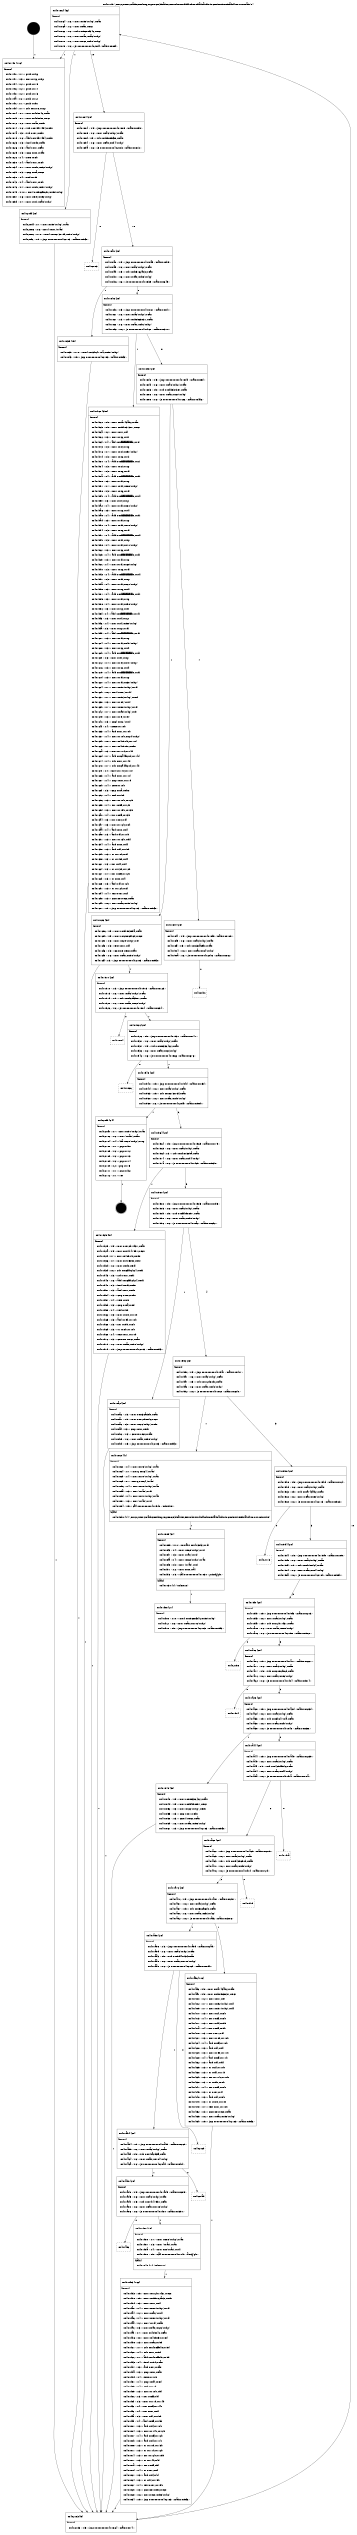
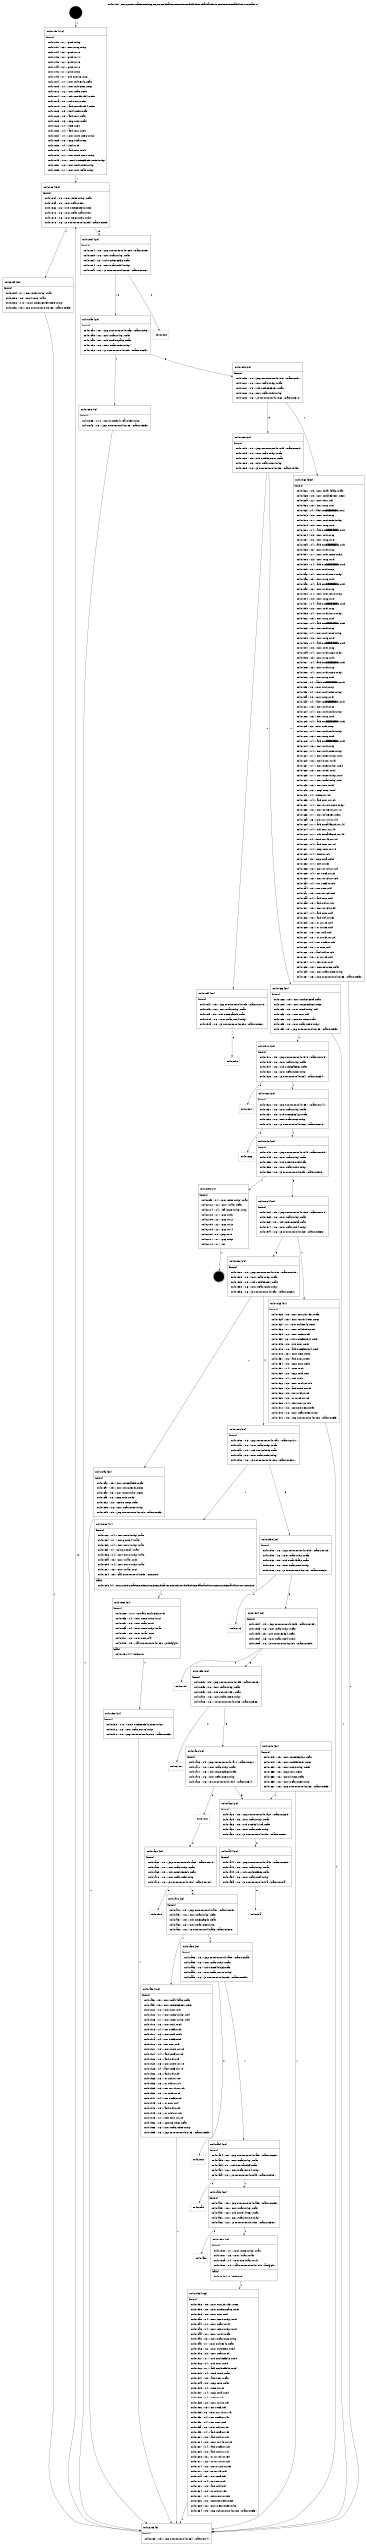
(63, 54) -> (76, 178)
none -> (181, 1687)
(228, 1756) -> (274, 1795)
(259, 1808) -> (195, 1834)
none -> (138, 2133)
